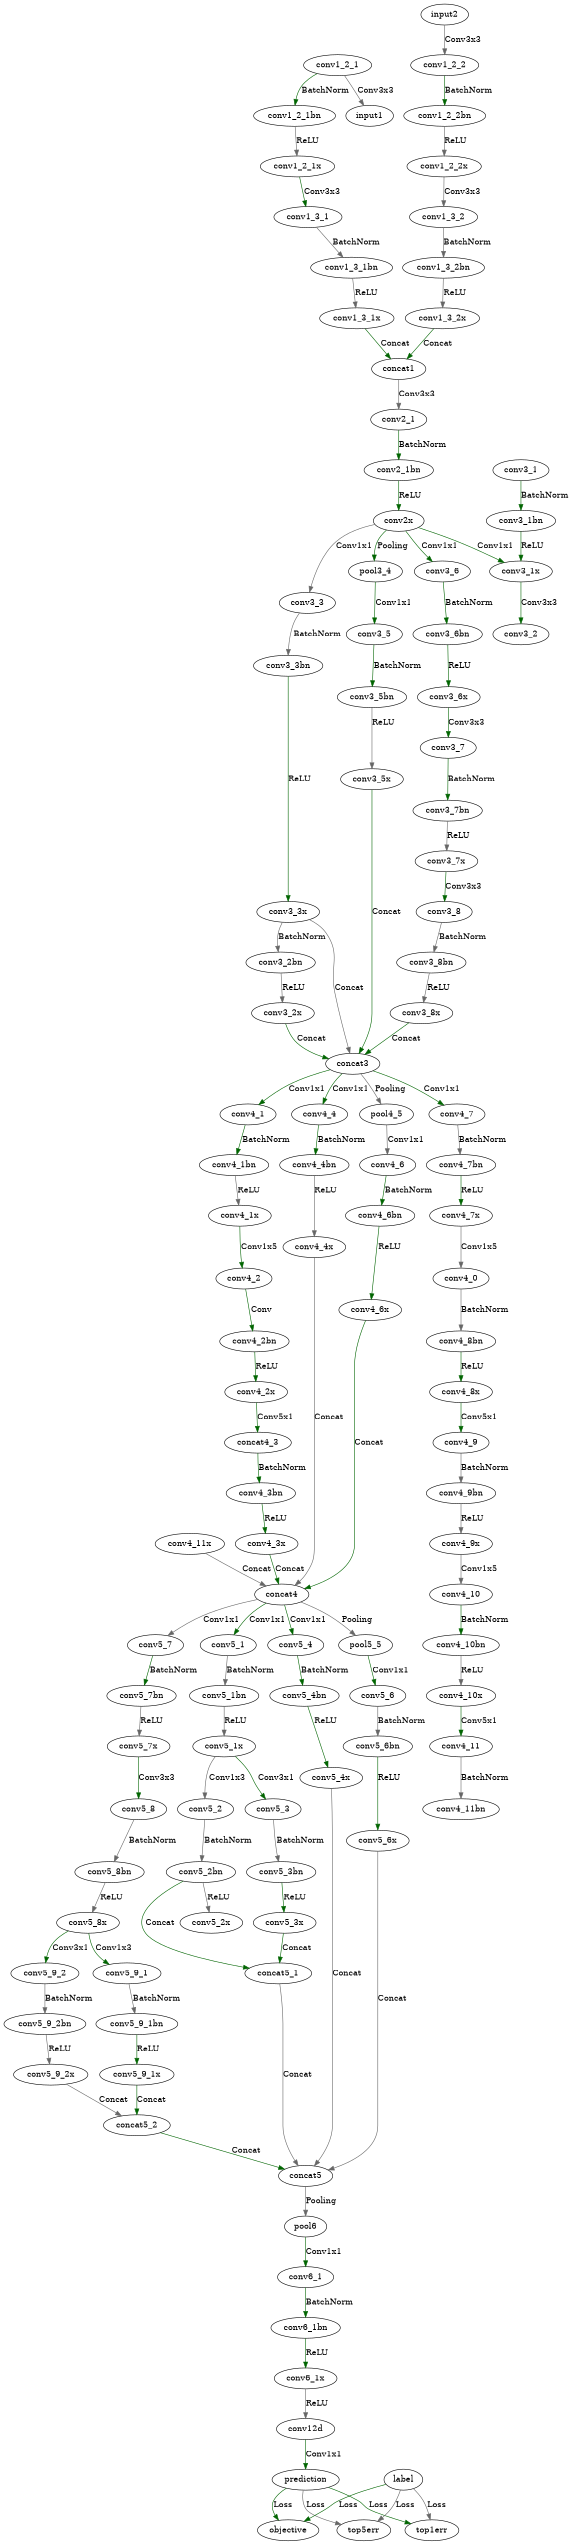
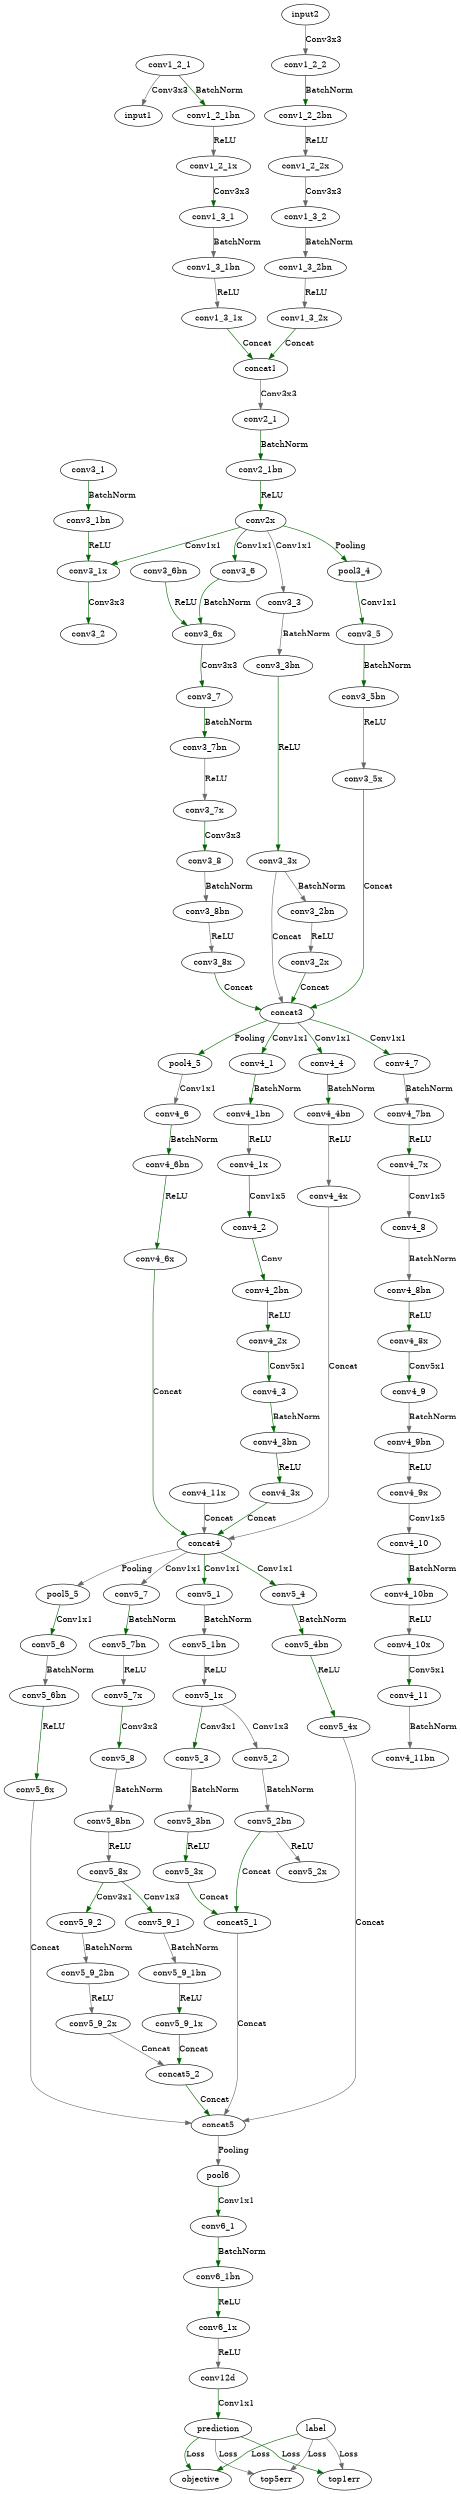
(445, 600) -> (202, 595)
(370, 1086) -> (234, 1034)
(461, 1279) -> (409, 1228)
(258, 1443) -> (269, 1392)
